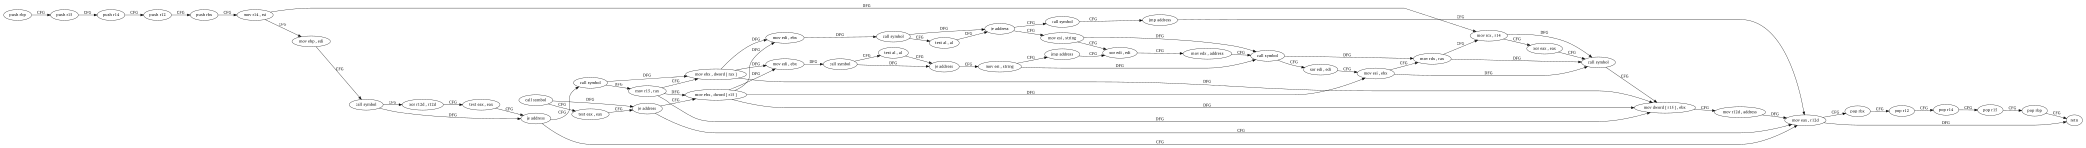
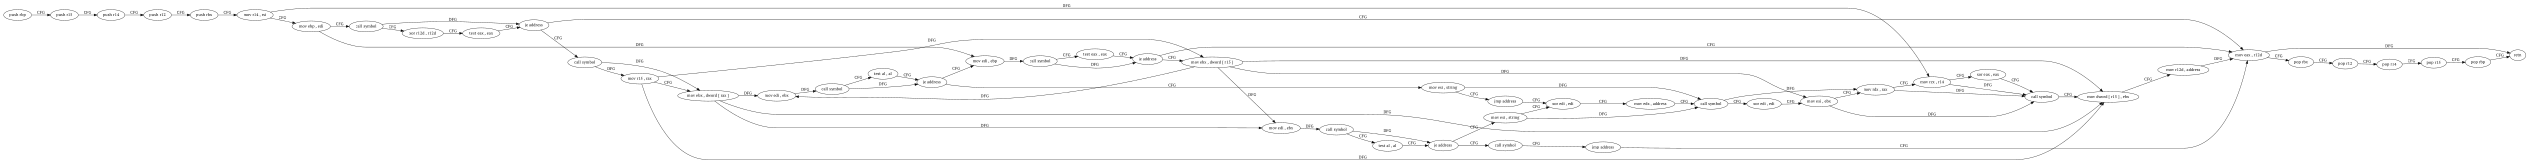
none -> (985, 61)
